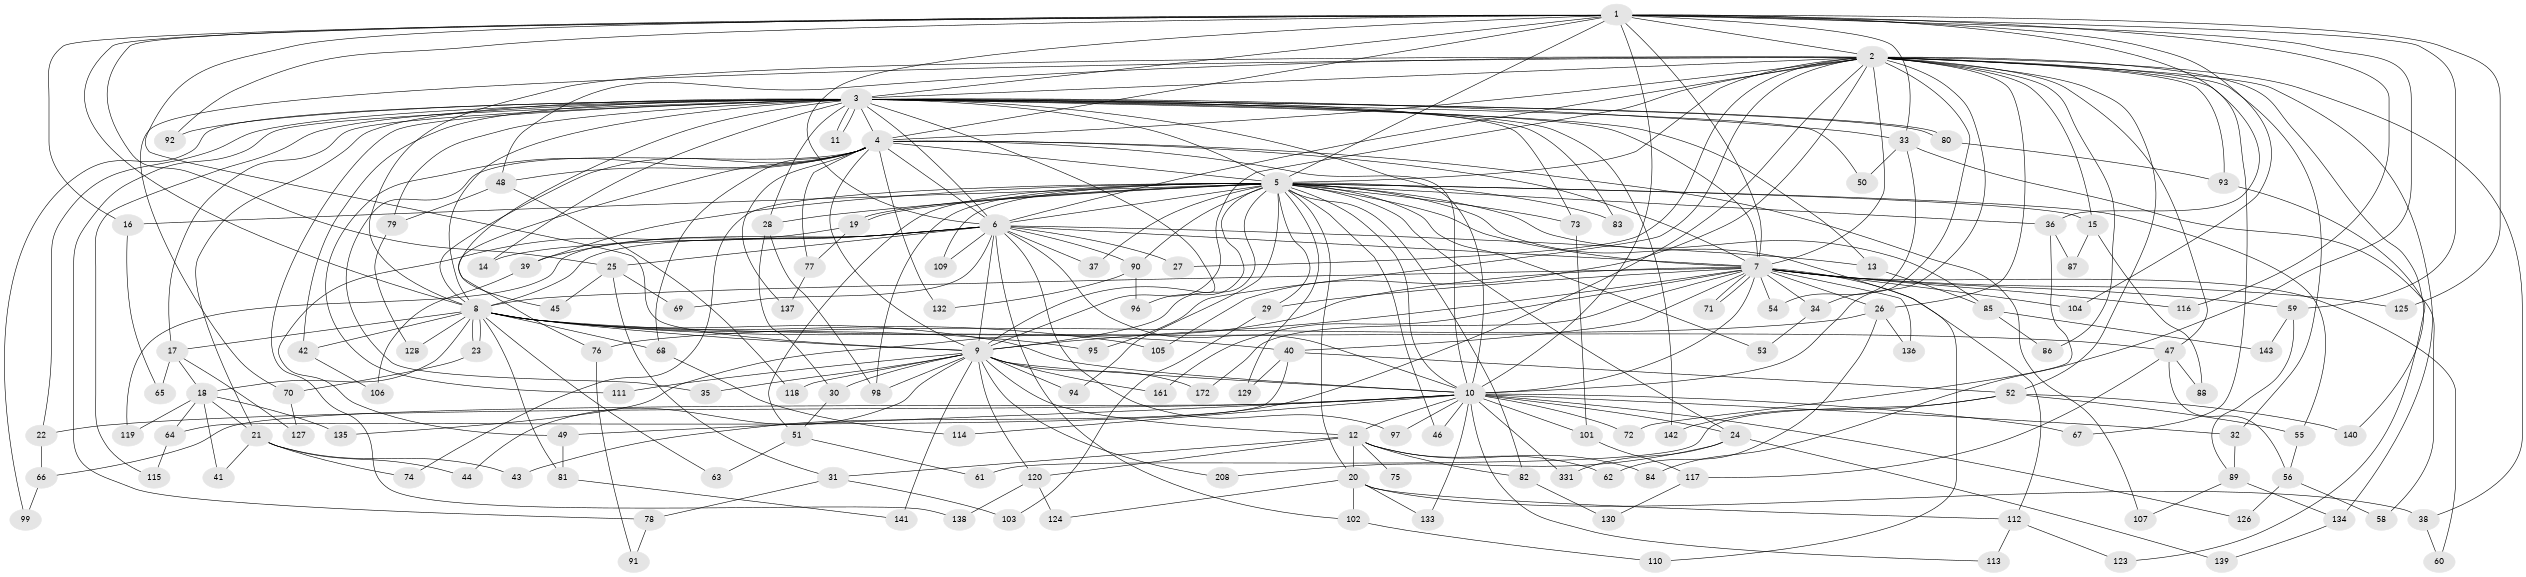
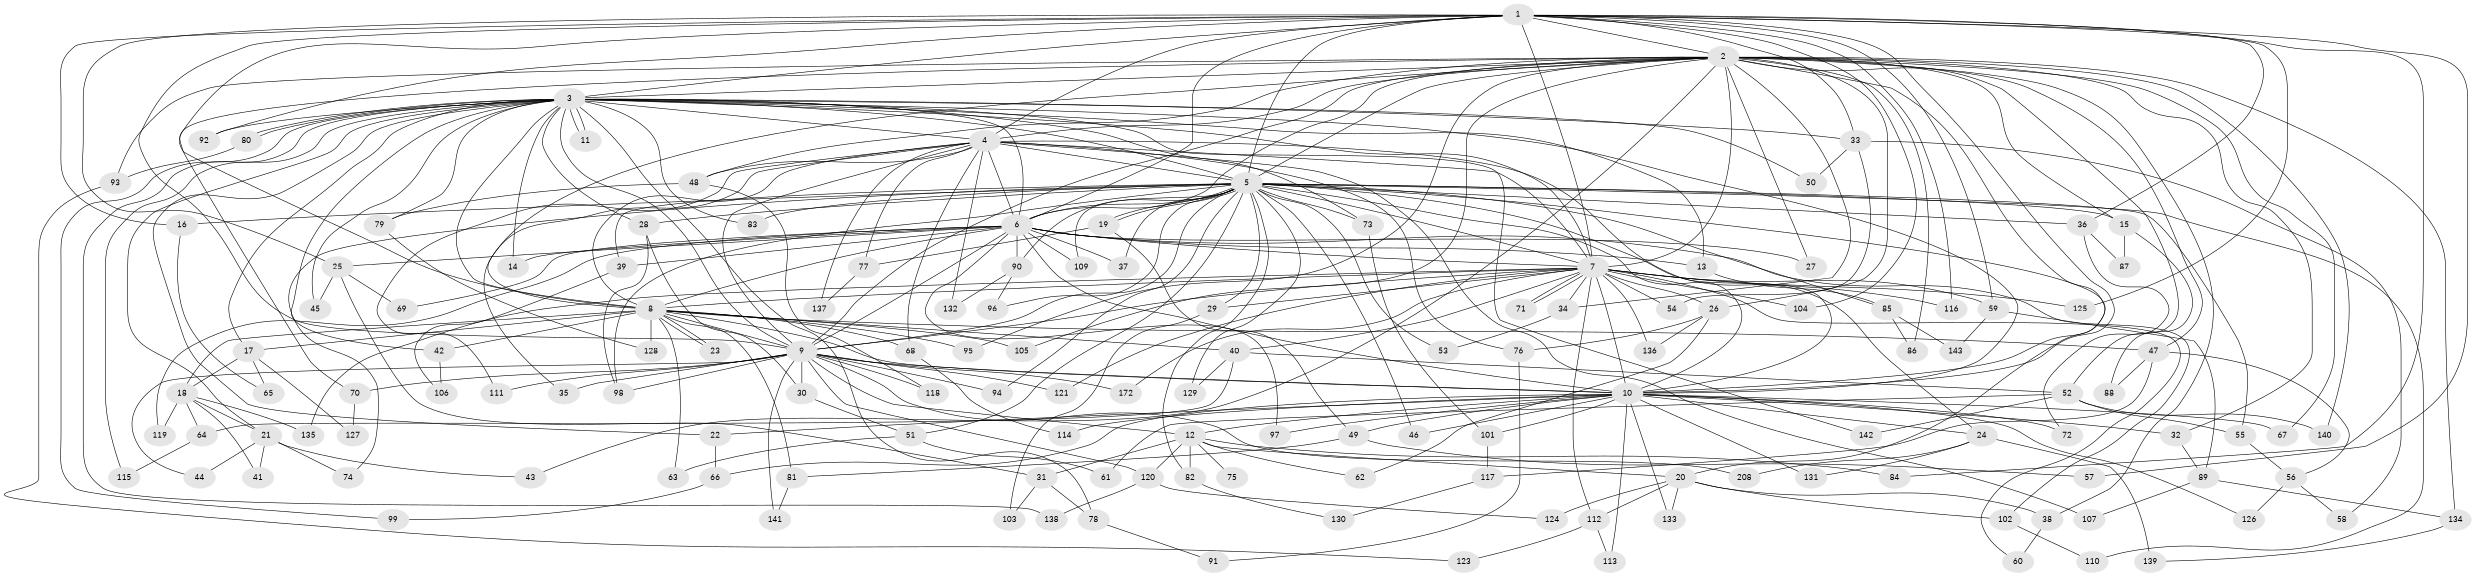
(384, 377) -> (578, 372)
(1161, 394) -> (1061, 394)
(1566, 478) -> (1811, 478)
none -> (2089, 478)
